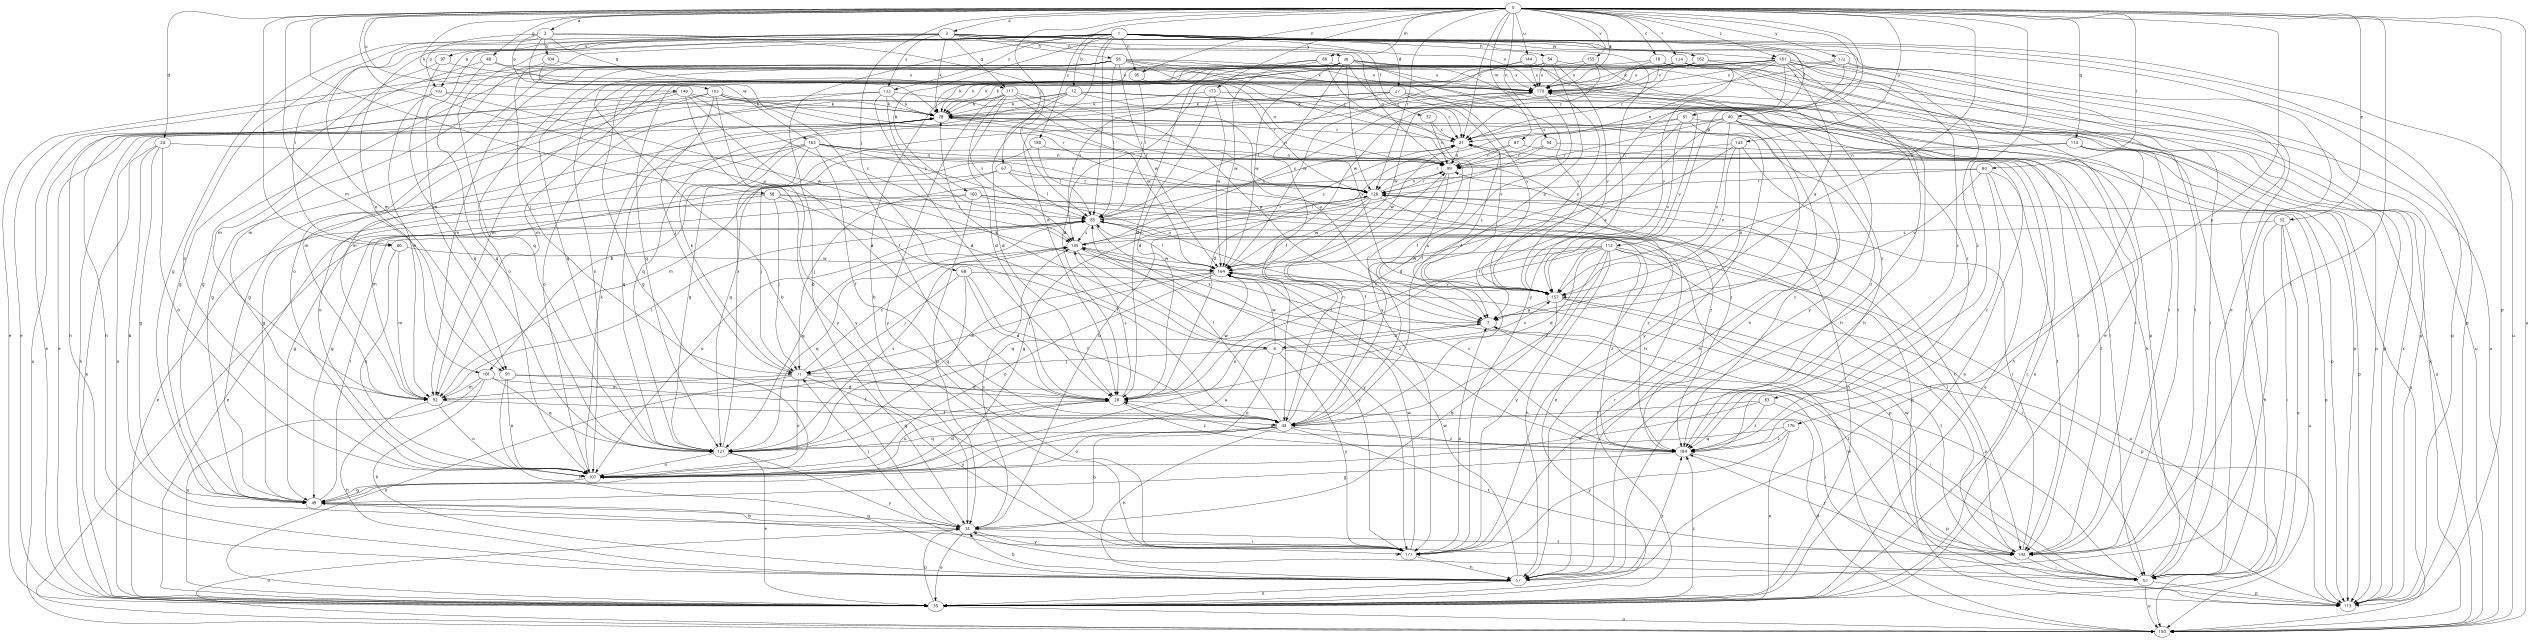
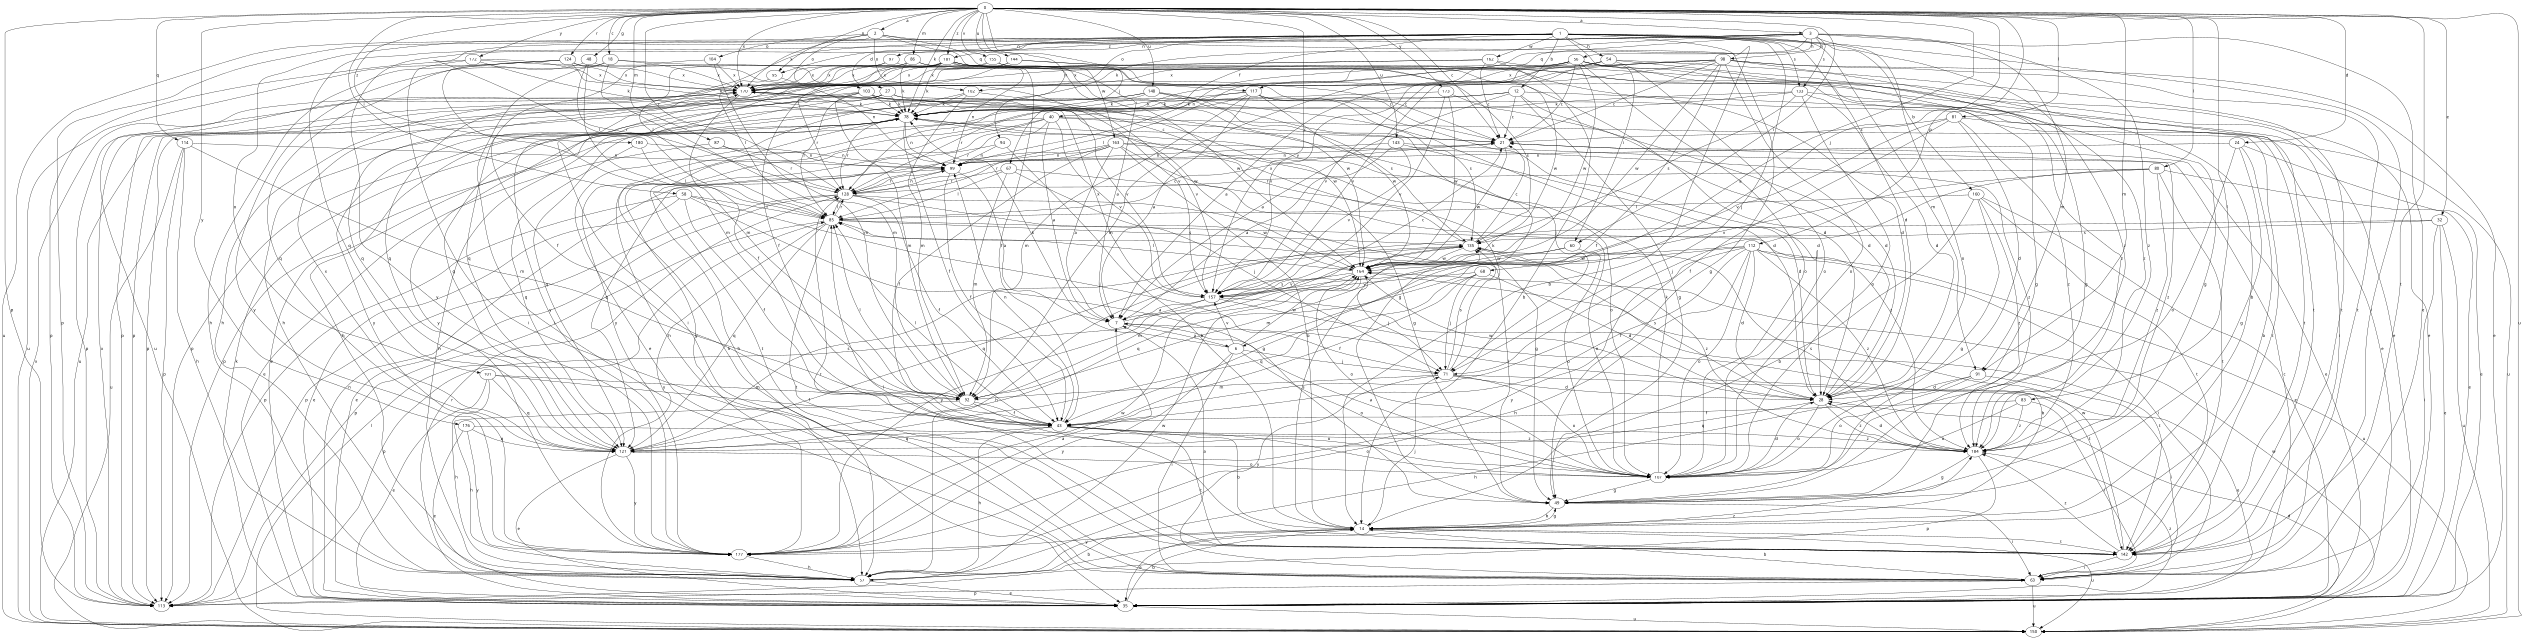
(1429, 117) -> none
(650, 250) -> (1299, 296)
none -> (952, 285)
